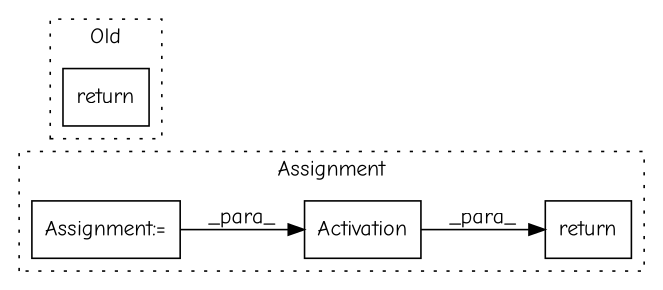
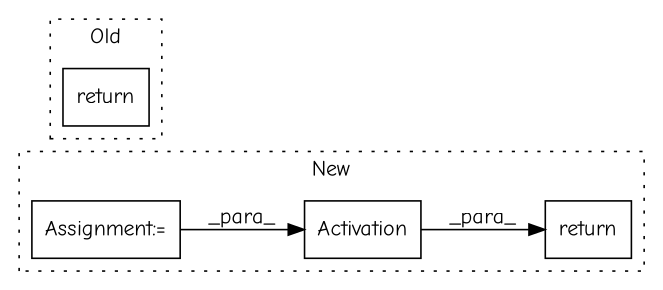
(332, 170) -> (332, 170)
